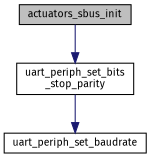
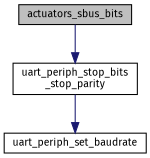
(75, 15) -> (75, 15)
(75, 79) -> (75, 79)
